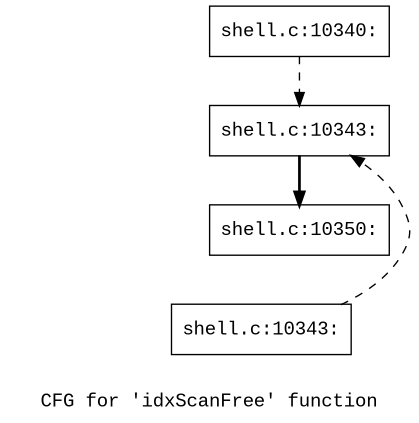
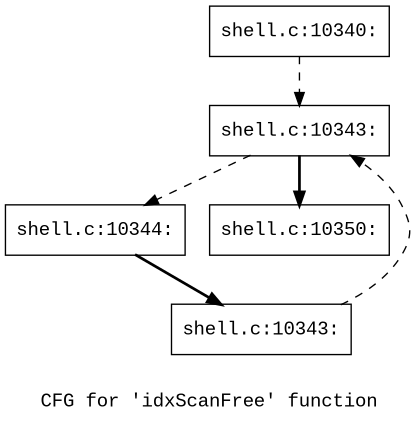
none -> (95, 230)
